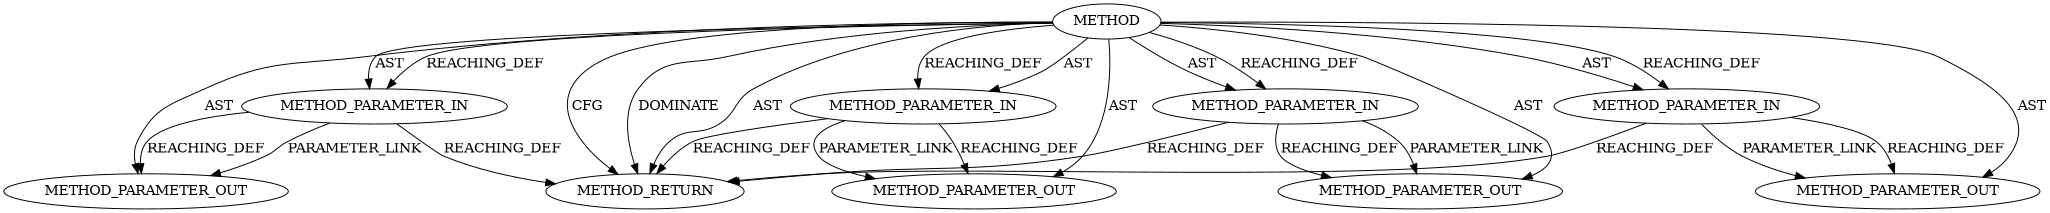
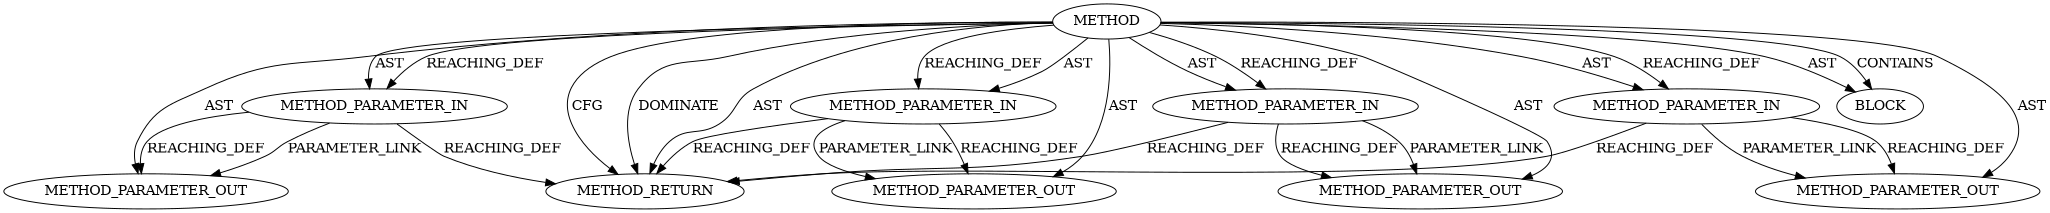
none -> (1880, 106)
